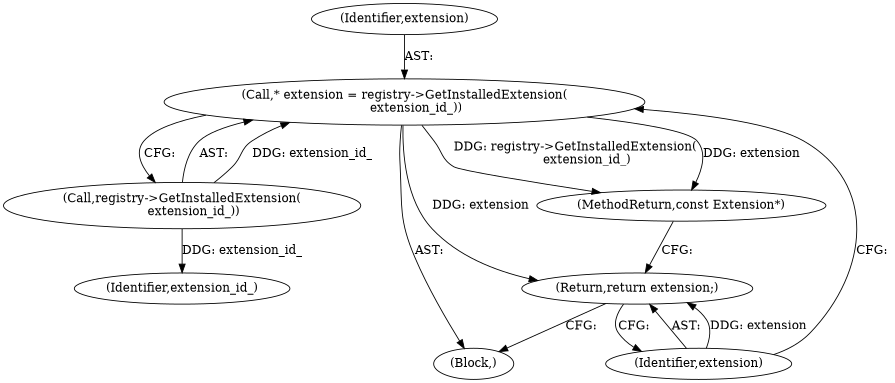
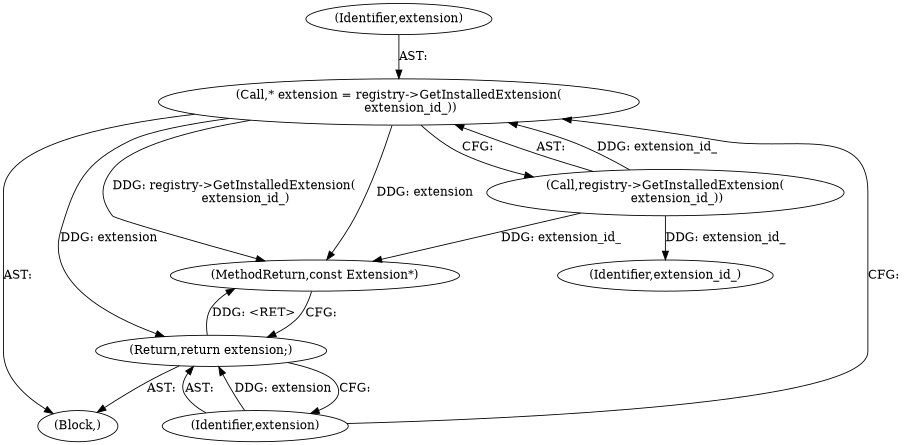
none -> (481, 236)
none -> (210, 310)
(583, 326) -> (164, 388)
